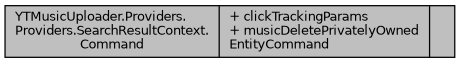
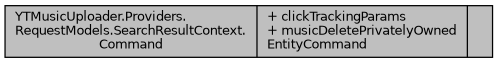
(112, 31) -> (131, 31)
